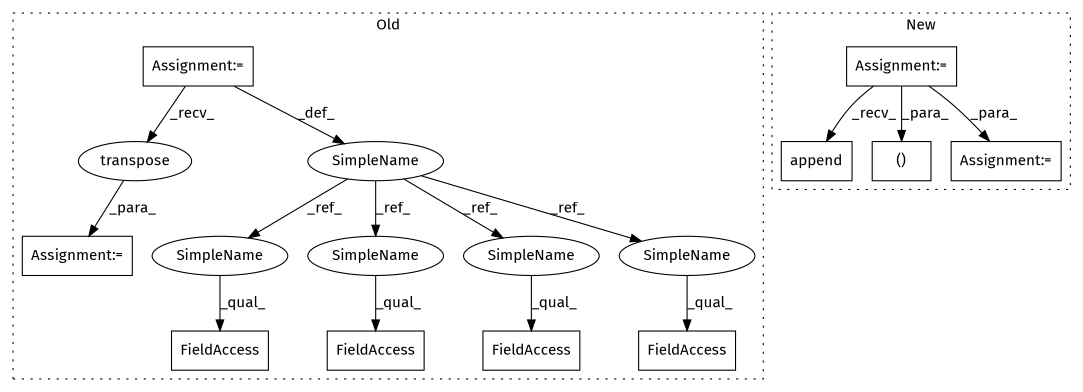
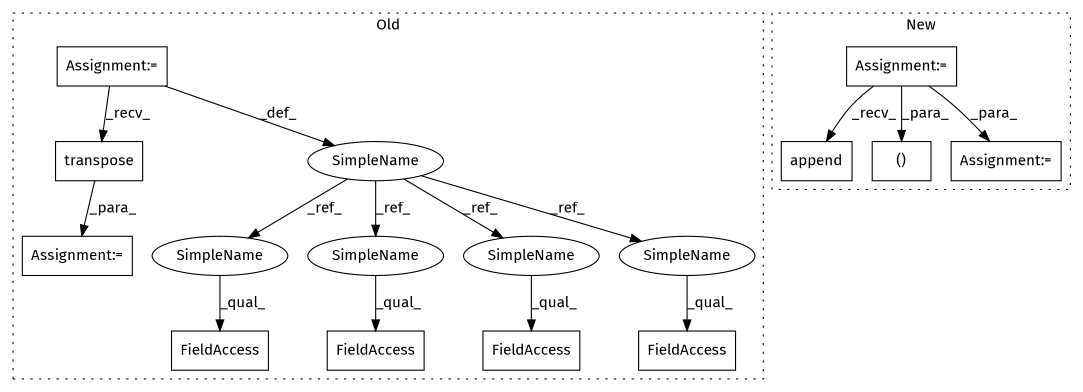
(135, 161) -> (99, 161)
